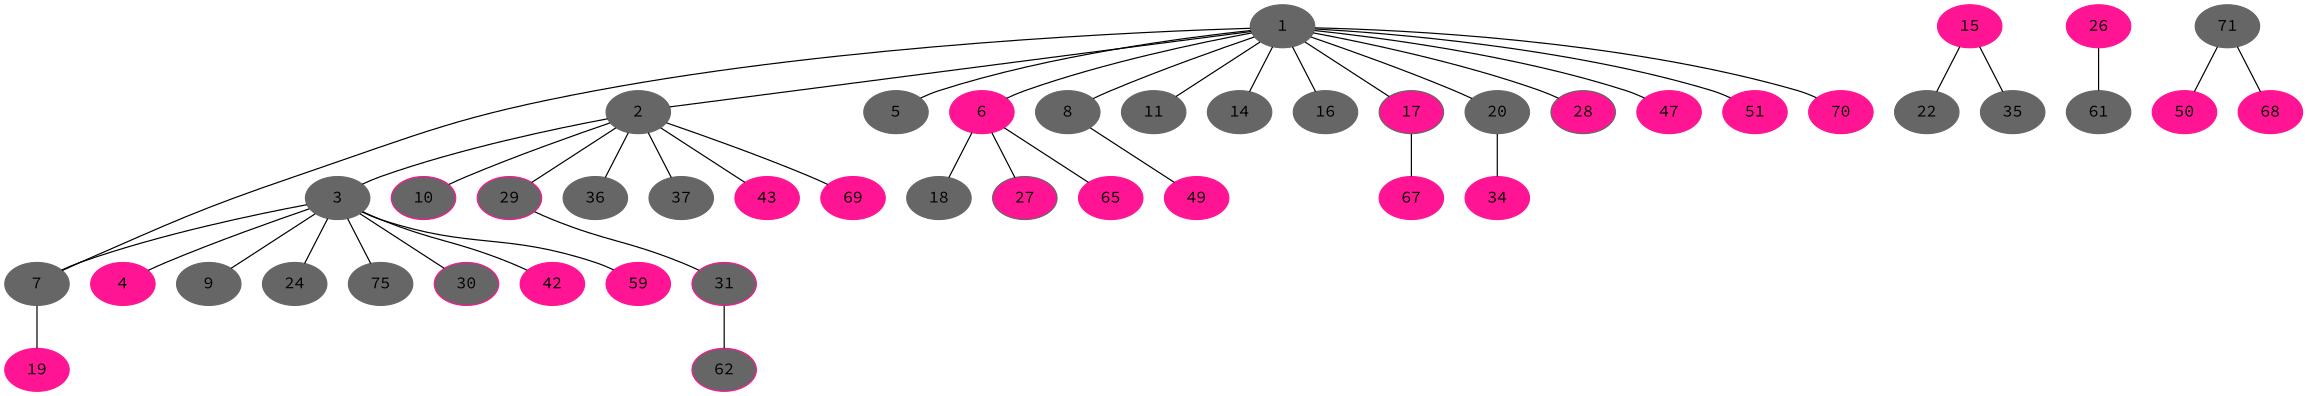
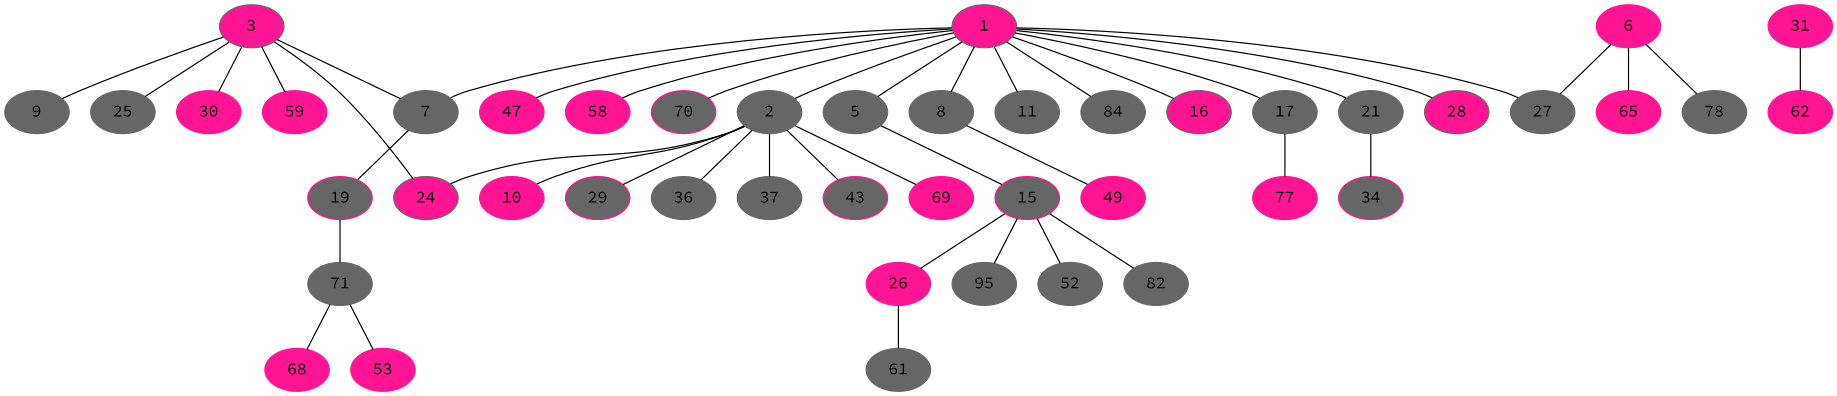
(1283, 26) -> (984, 26)
(1970, 26) -> (1027, 198)
(1128, 60) -> (1270, 46)
(1240, 112) -> (1113, 112)
(1325, 112) -> (1199, 112)
(1411, 112) -> (1285, 112)
(1497, 112) -> (1371, 112)
(1755, 112) -> (598, 112)
(1841, 112) -> (684, 112)
(1927, 112) -> (1156, 284)
(2013, 112) -> (984, 284)
(2184, 112) -> (383, 370)
(483, 146) -> (598, 155)
none -> (941, 155)
(338, 198) -> (252, 26)
(424, 198) -> (512, 198)
(767, 198) -> (855, 198)
(939, 198) -> (1714, 112)
(1025, 198) -> (1543, 112)
(1411, 198) -> (1285, 198)
(1497, 198) -> (1371, 198)
none -> (340, 241)
(617, 241) -> none
none -> (963, 241)
(123, 284) -> none
(295, 284) -> (426, 198)
(381, 284) -> (123, 112)
(466, 284) -> (209, 112)
(552, 284) -> none
(724, 284) -> (1800, 26)
none -> (1070, 284)
(37, 370) -> (340, 198)
(724, 370) -> (1800, 112)
